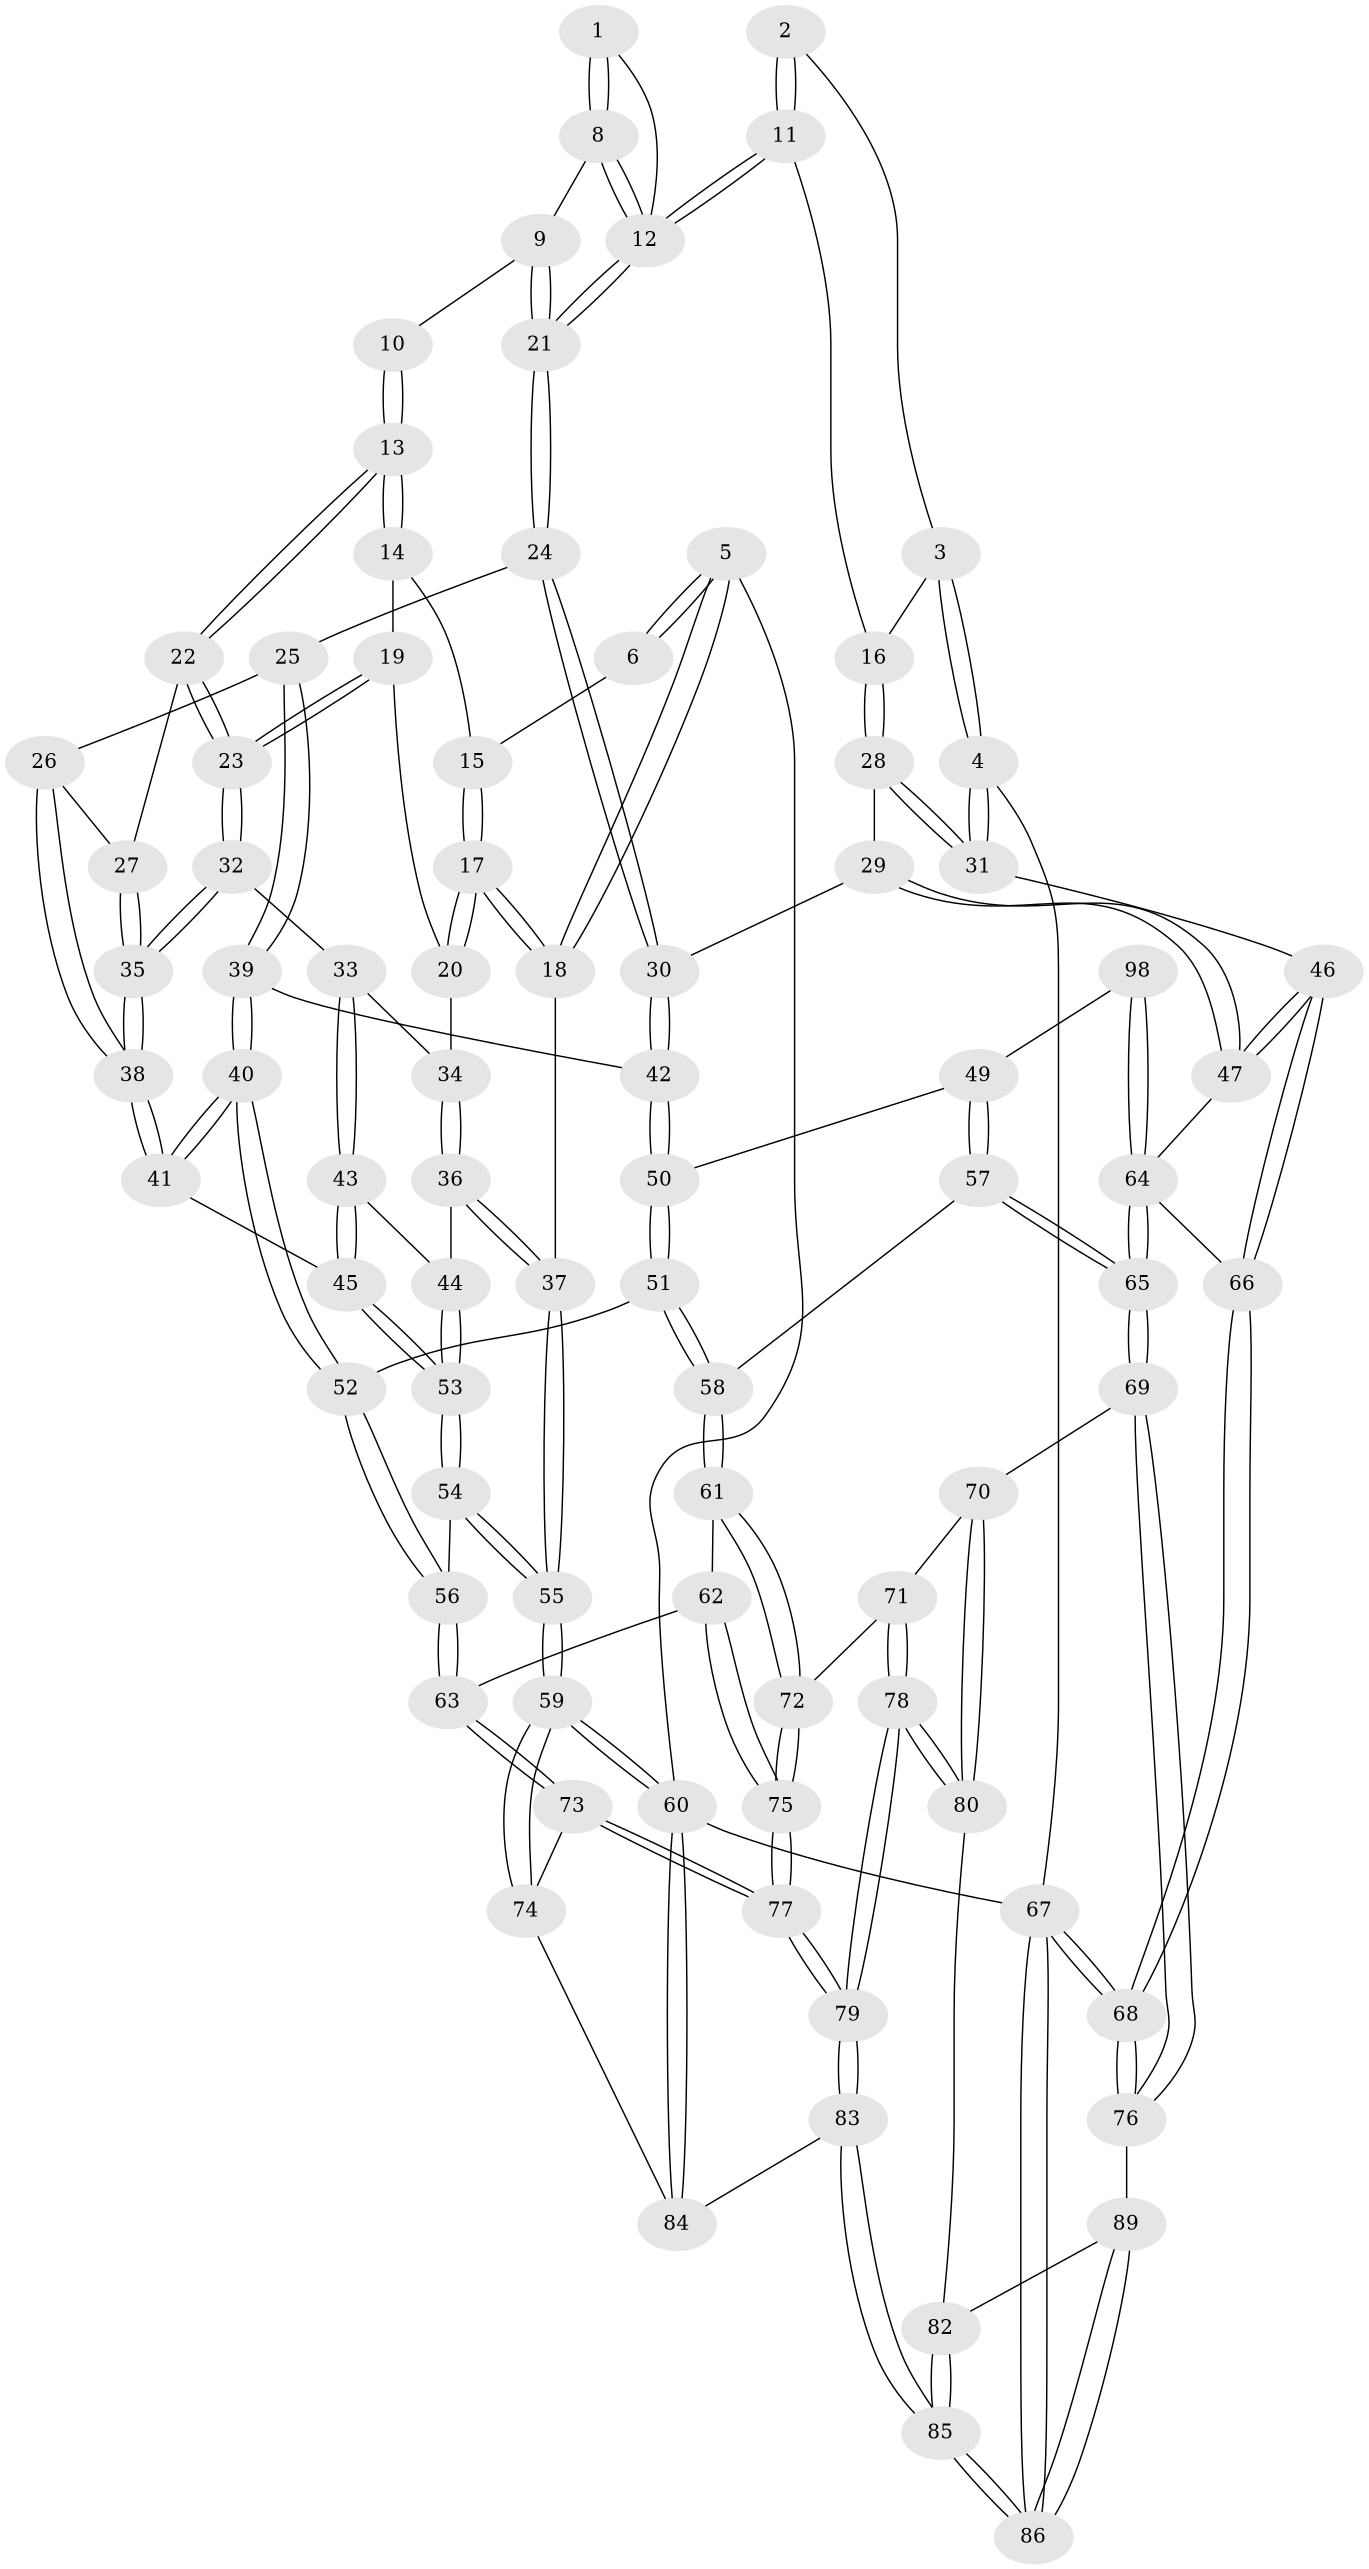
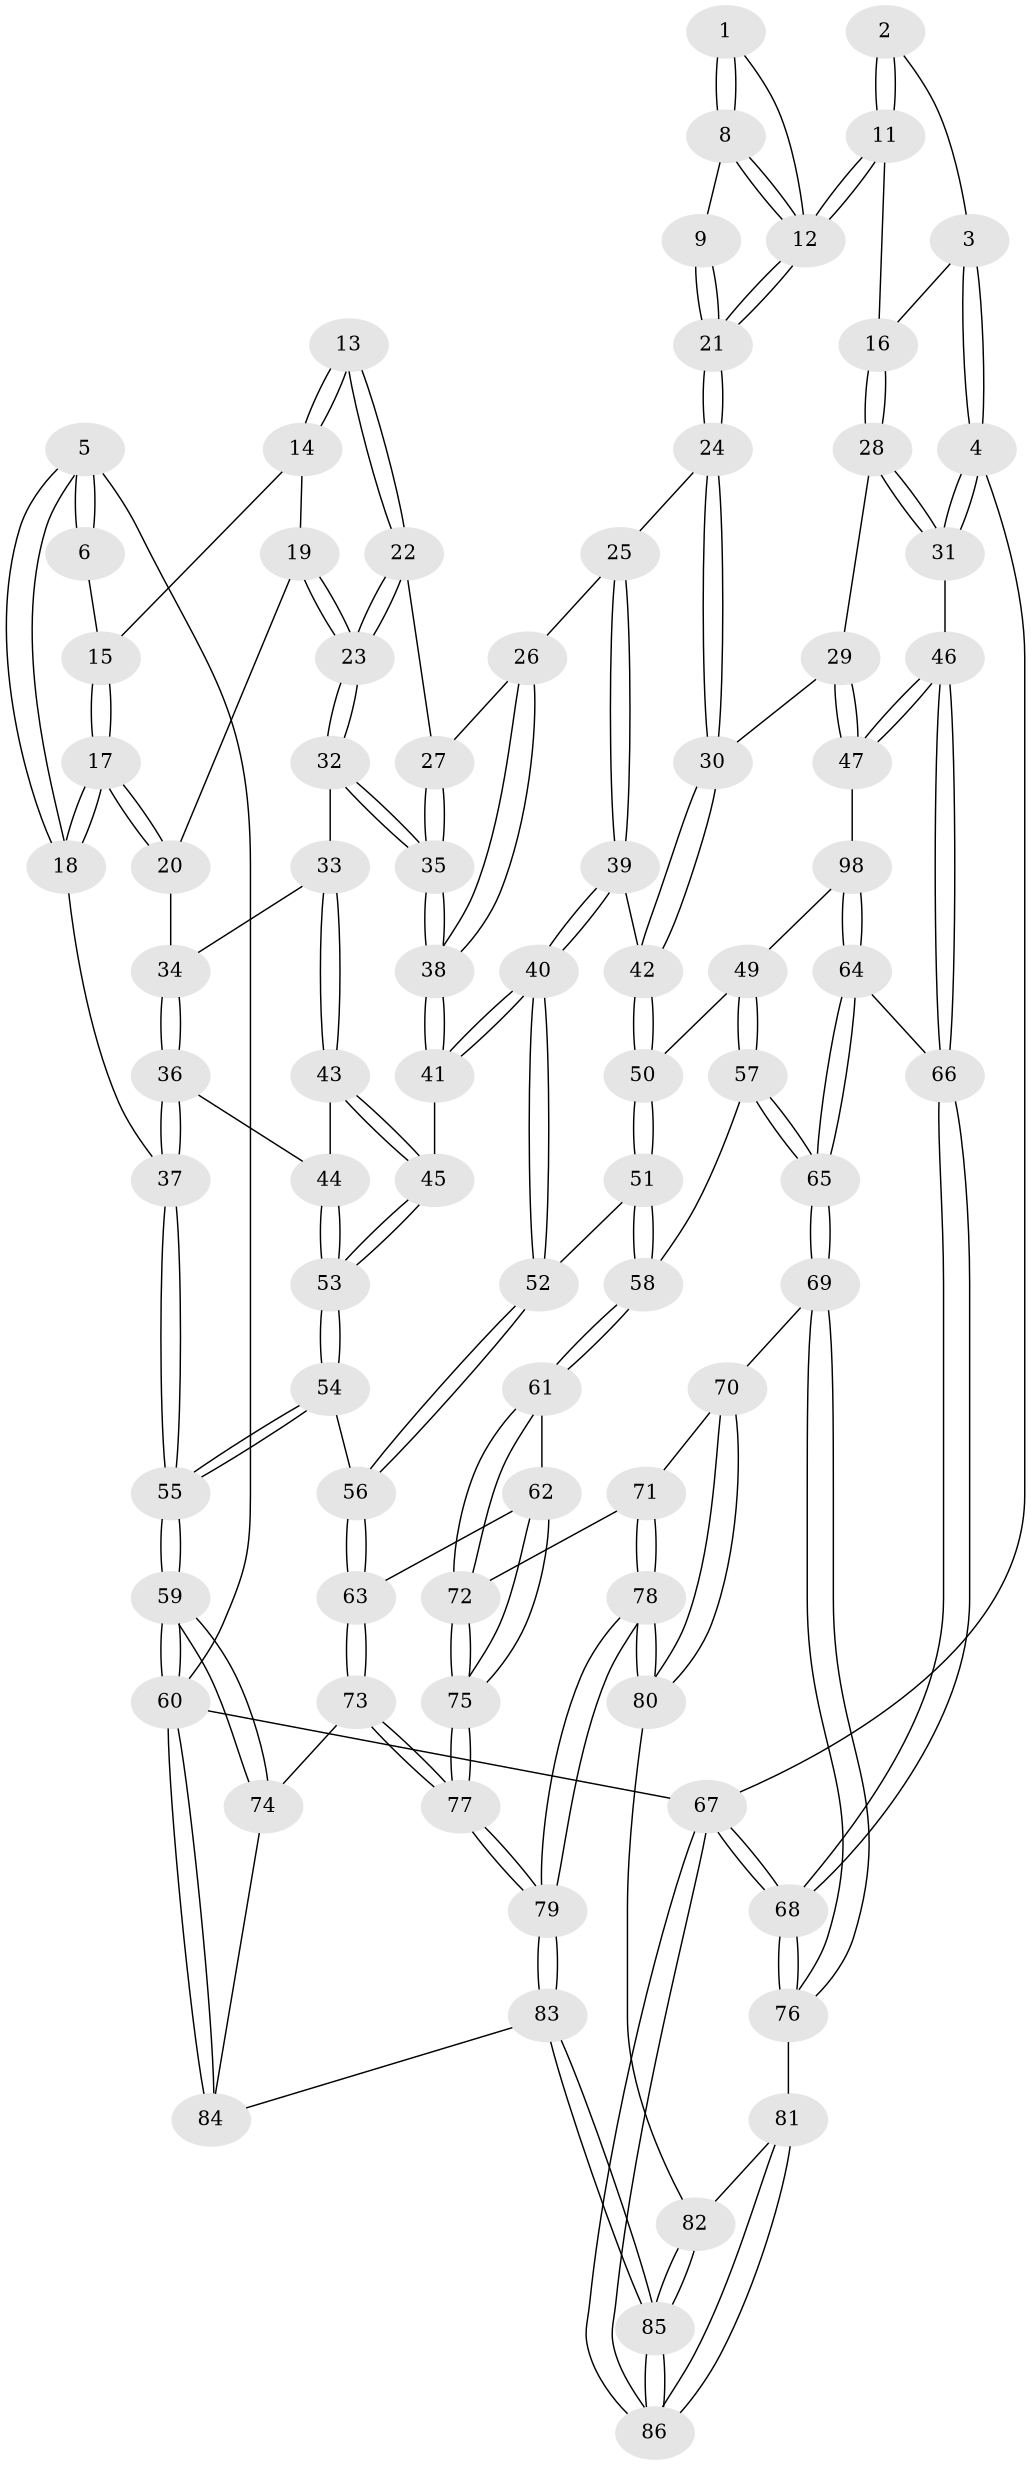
(393, 345) -> none
(1185, 1128) -> (852, 815)
(1127, 2224) -> (788, 2120)
